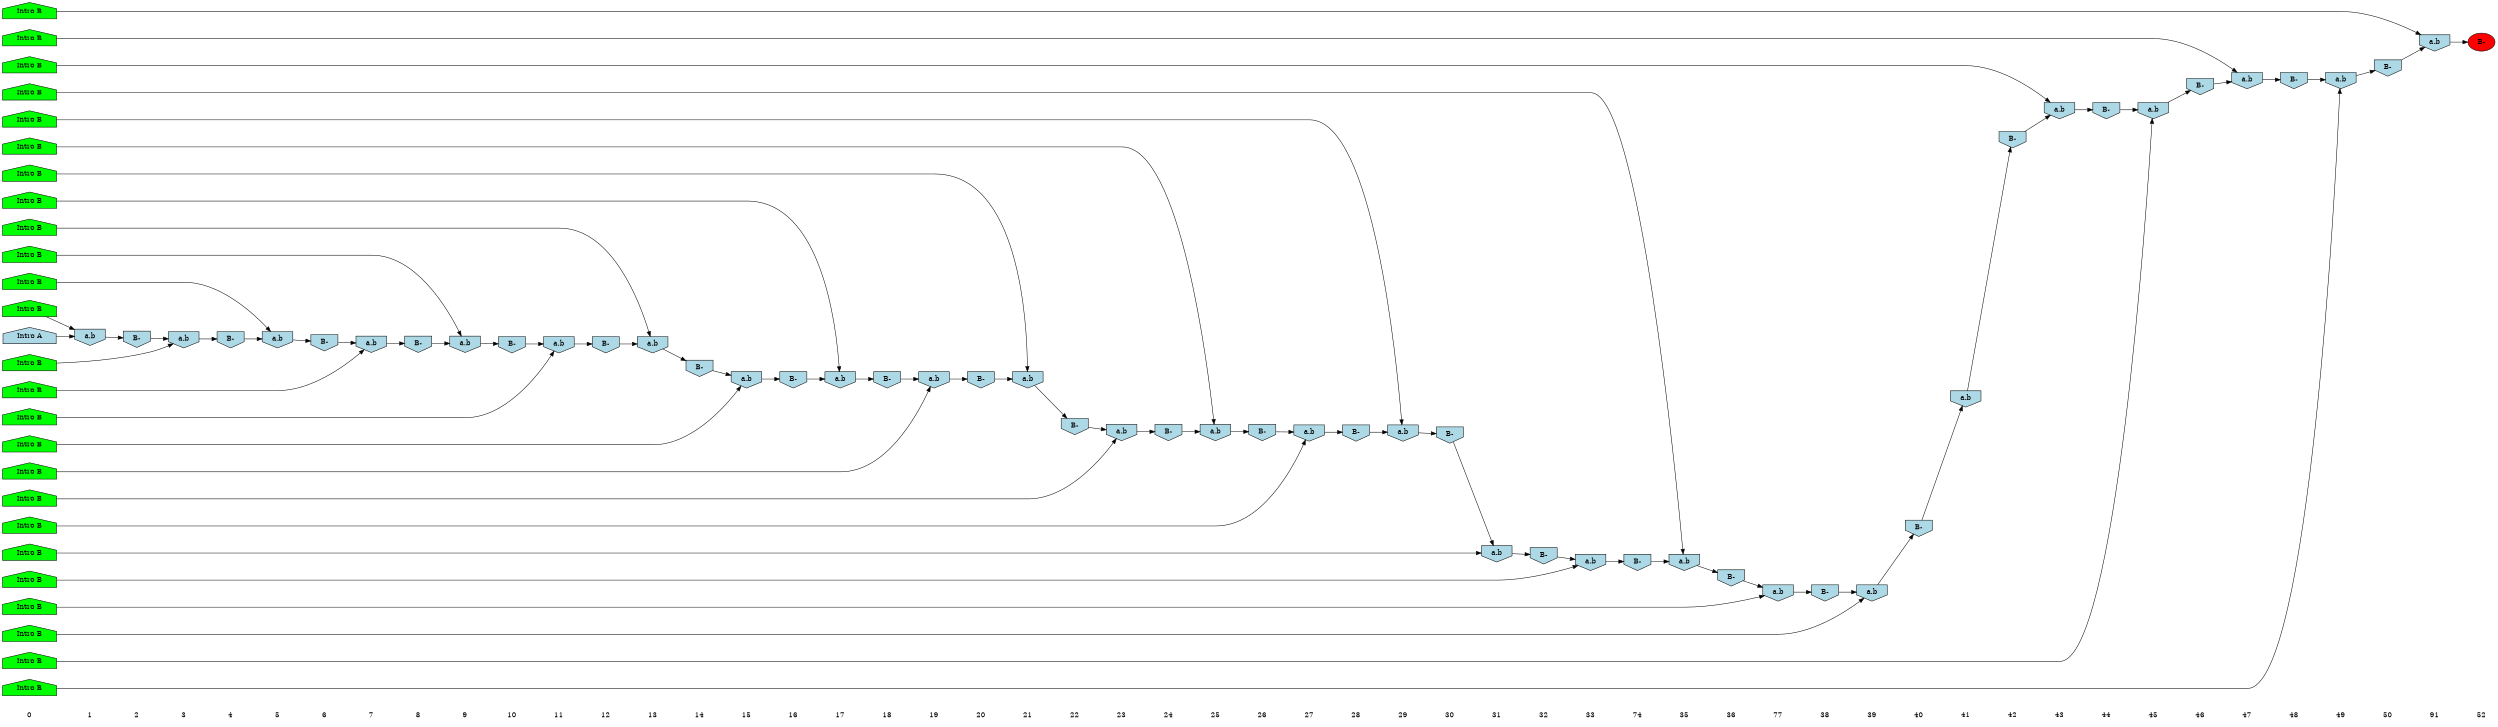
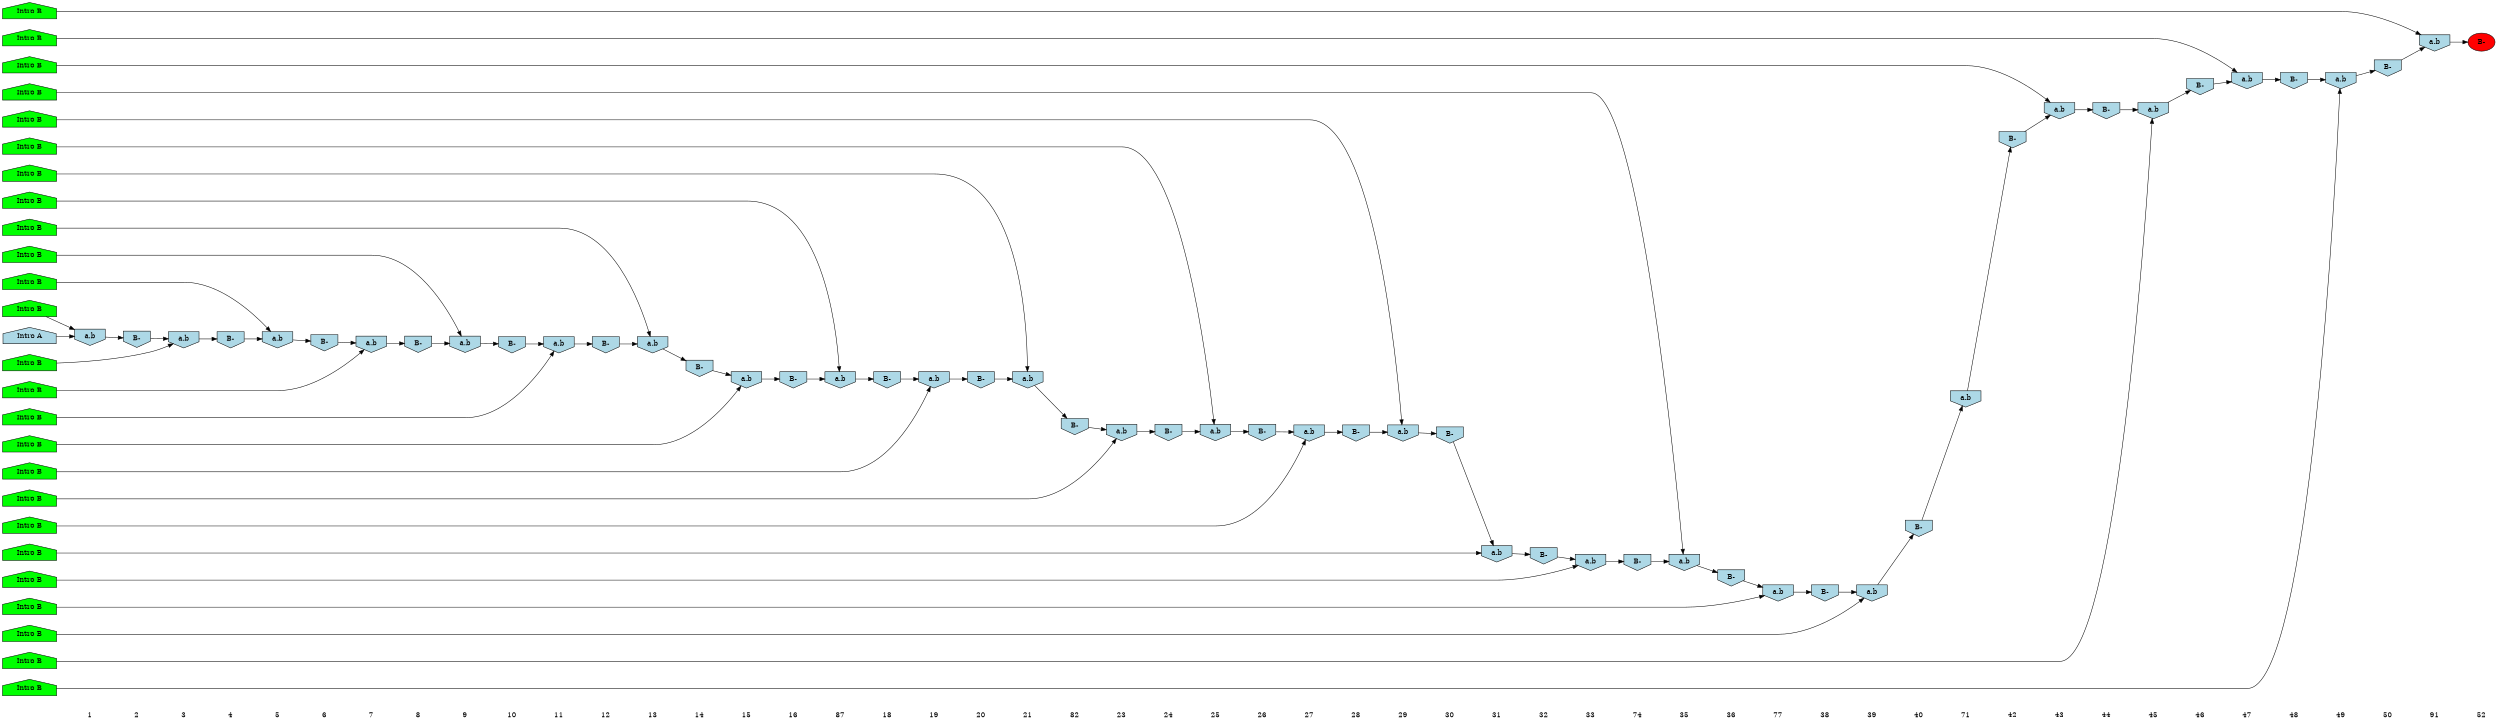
(30, 715) -> none
(840, 715) -> (840, 715)
(1075, 715) -> (1075, 715)
(1966, 715) -> (1966, 715)
